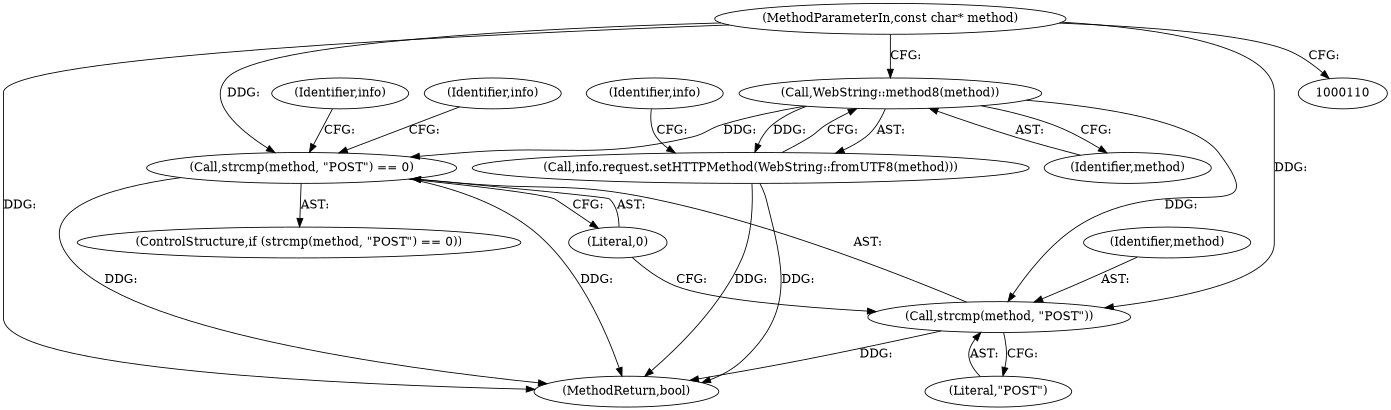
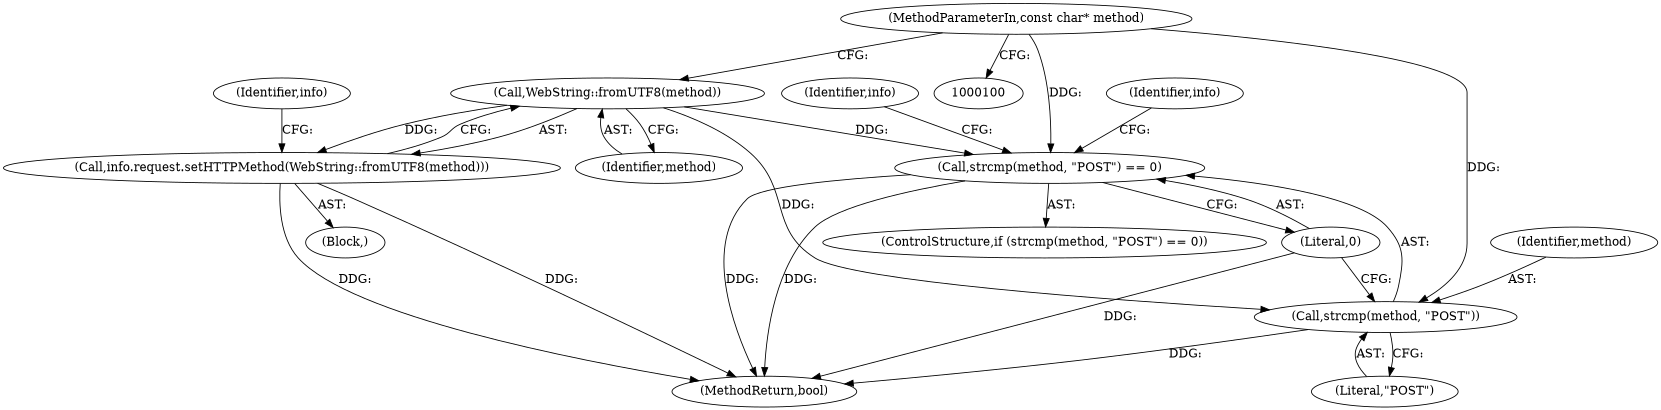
(890, 93) -> (608, 93)
(1343, 93) -> (979, 93)
(3, 107) -> (1057, 315)
none -> (345, 243)
